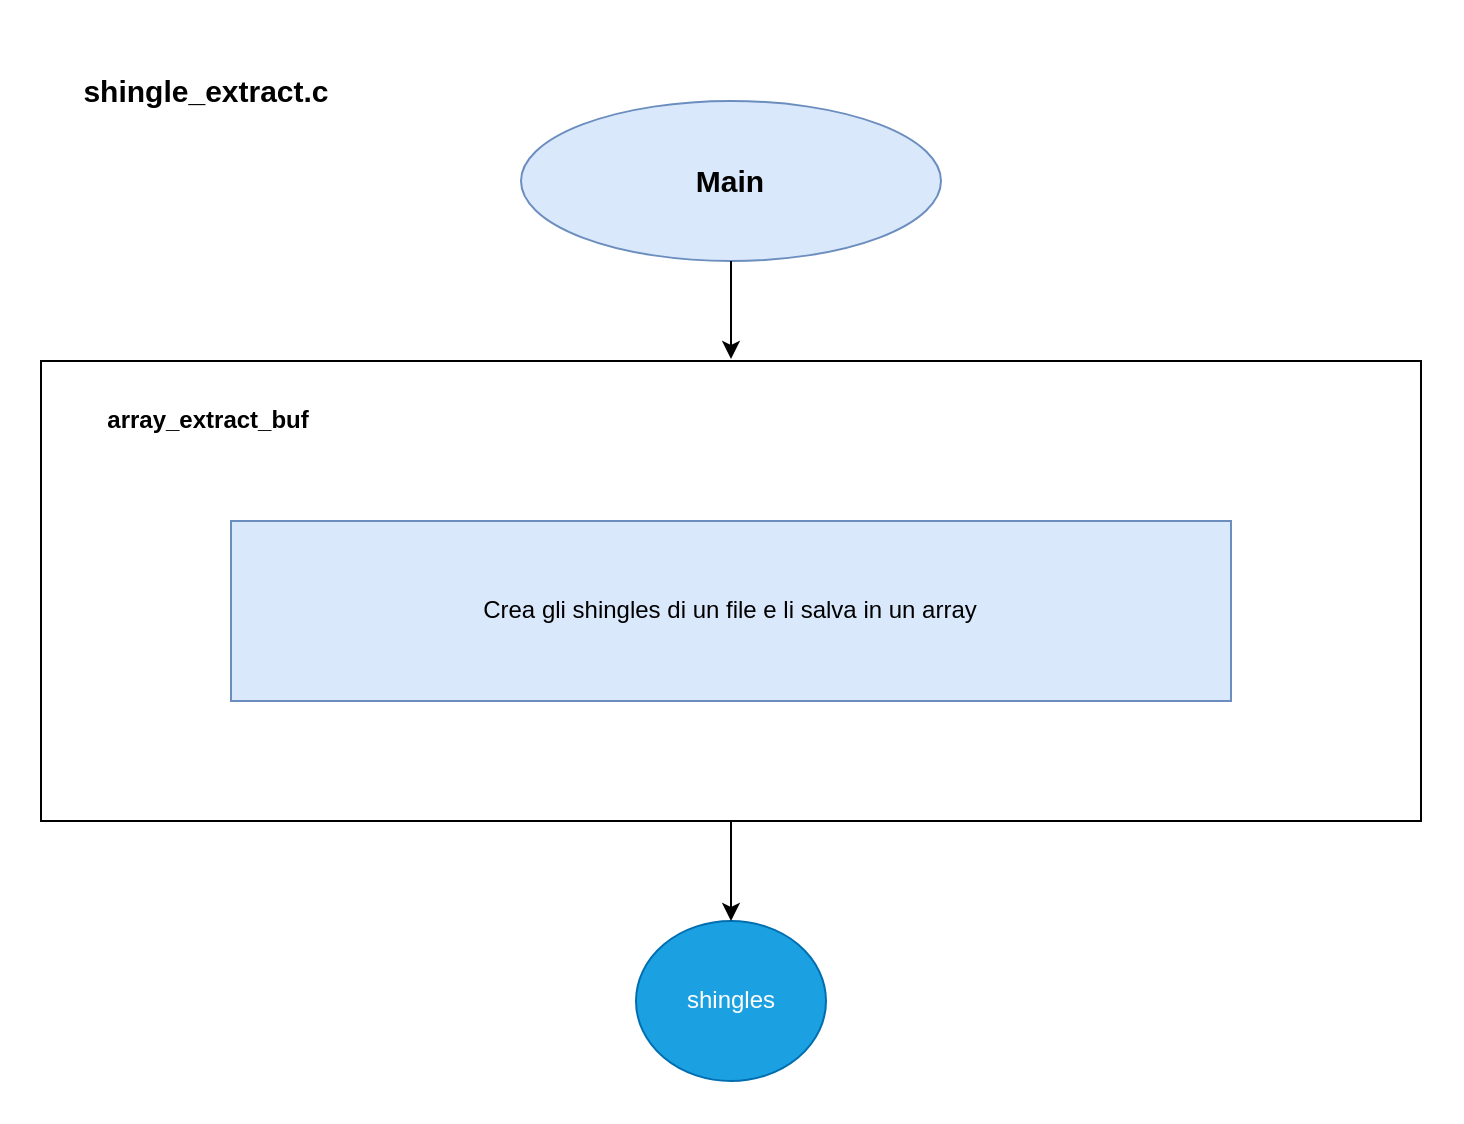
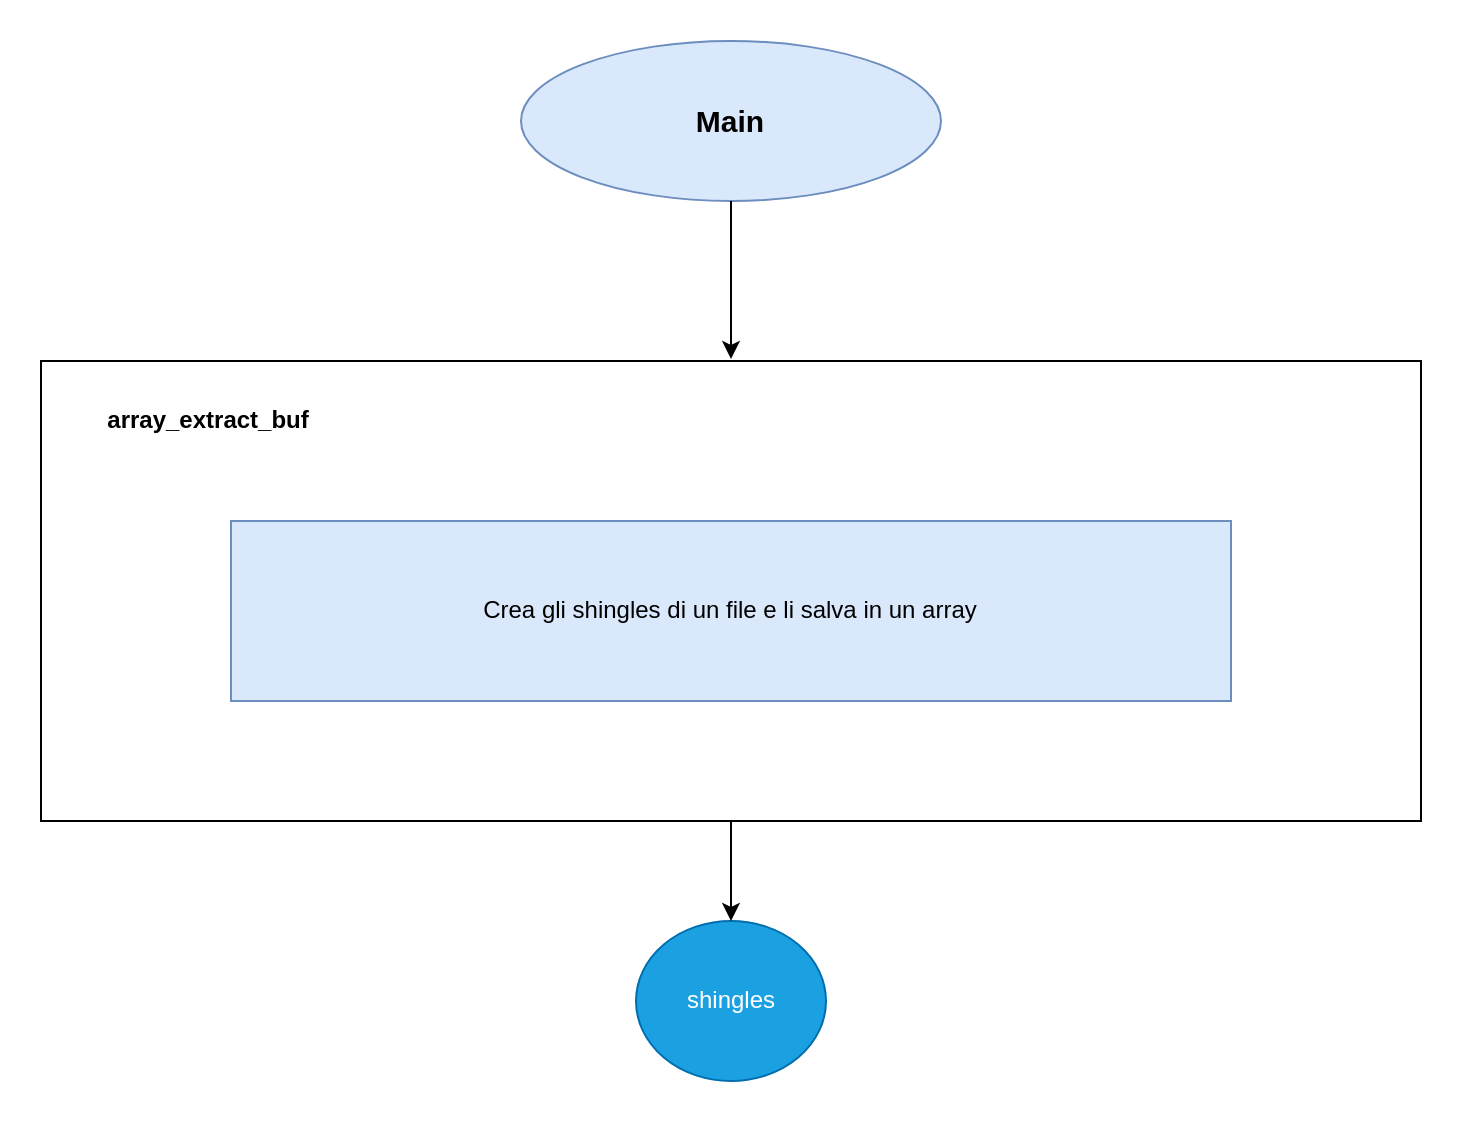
(208, 91) -> none
(731, 181) -> (731, 121)
